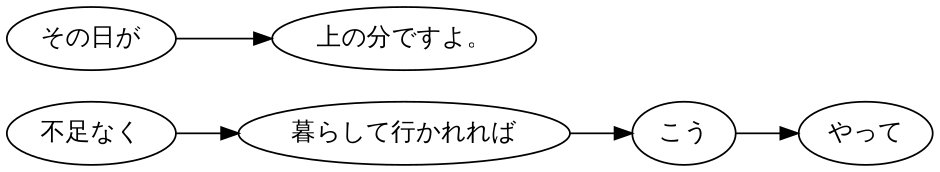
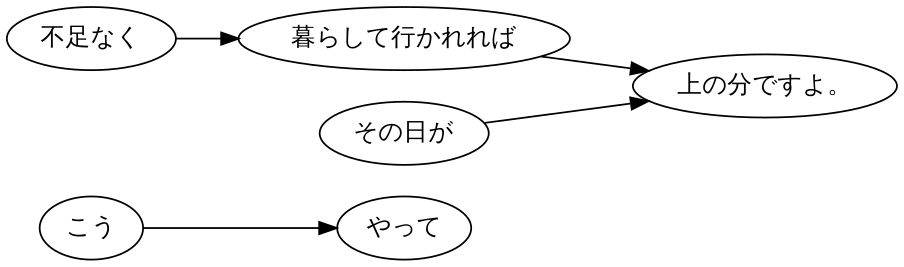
(592, 133) -> (586, 62)
